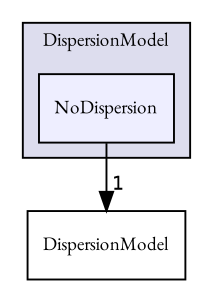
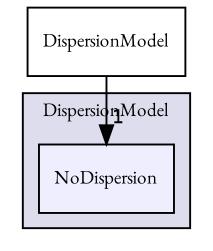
(106, 170) -> (106, 105)
